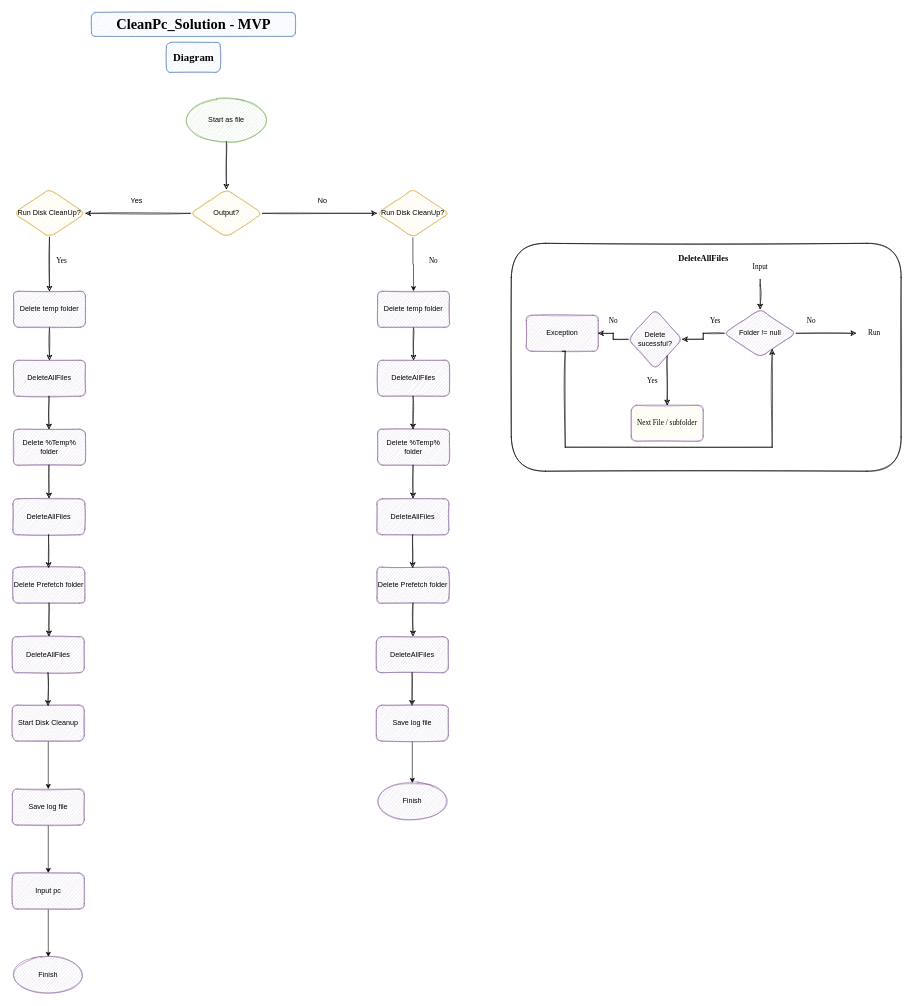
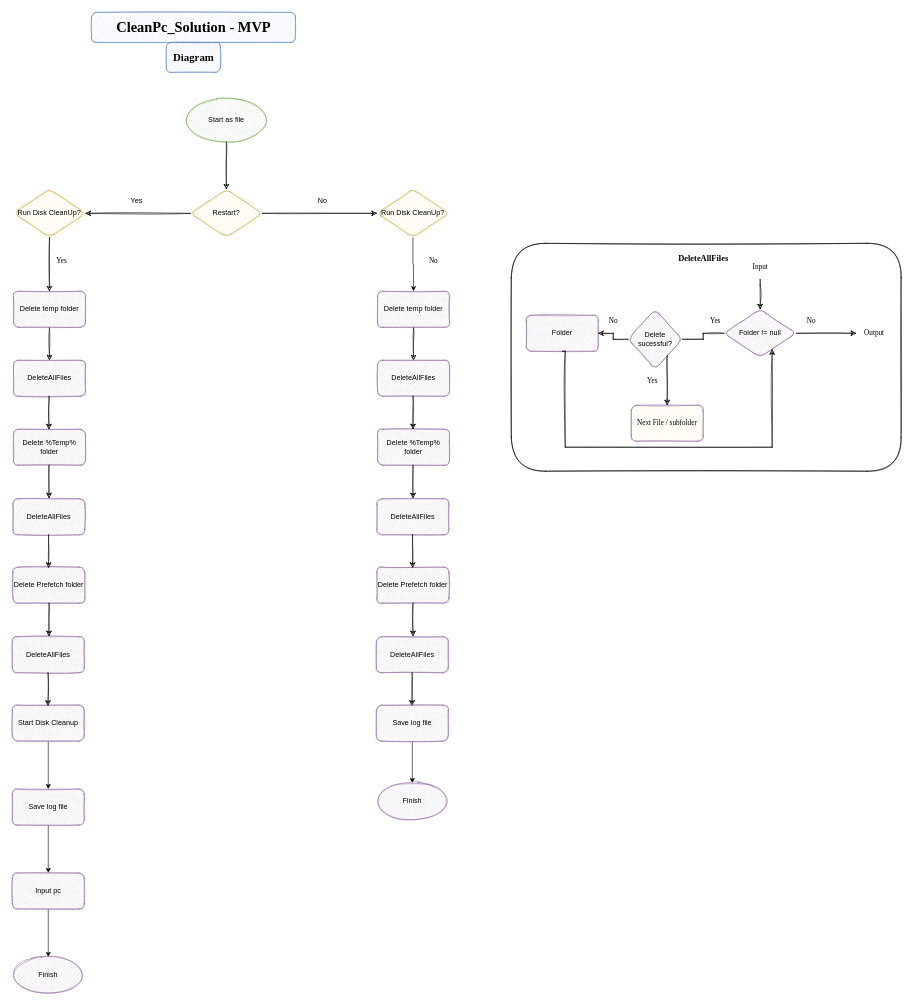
(194, 24) -> (194, 27)
(227, 213) -> (227, 213)
(563, 333) -> (563, 333)
(875, 333) -> (875, 333)
(688, 339) -> (686, 339)
